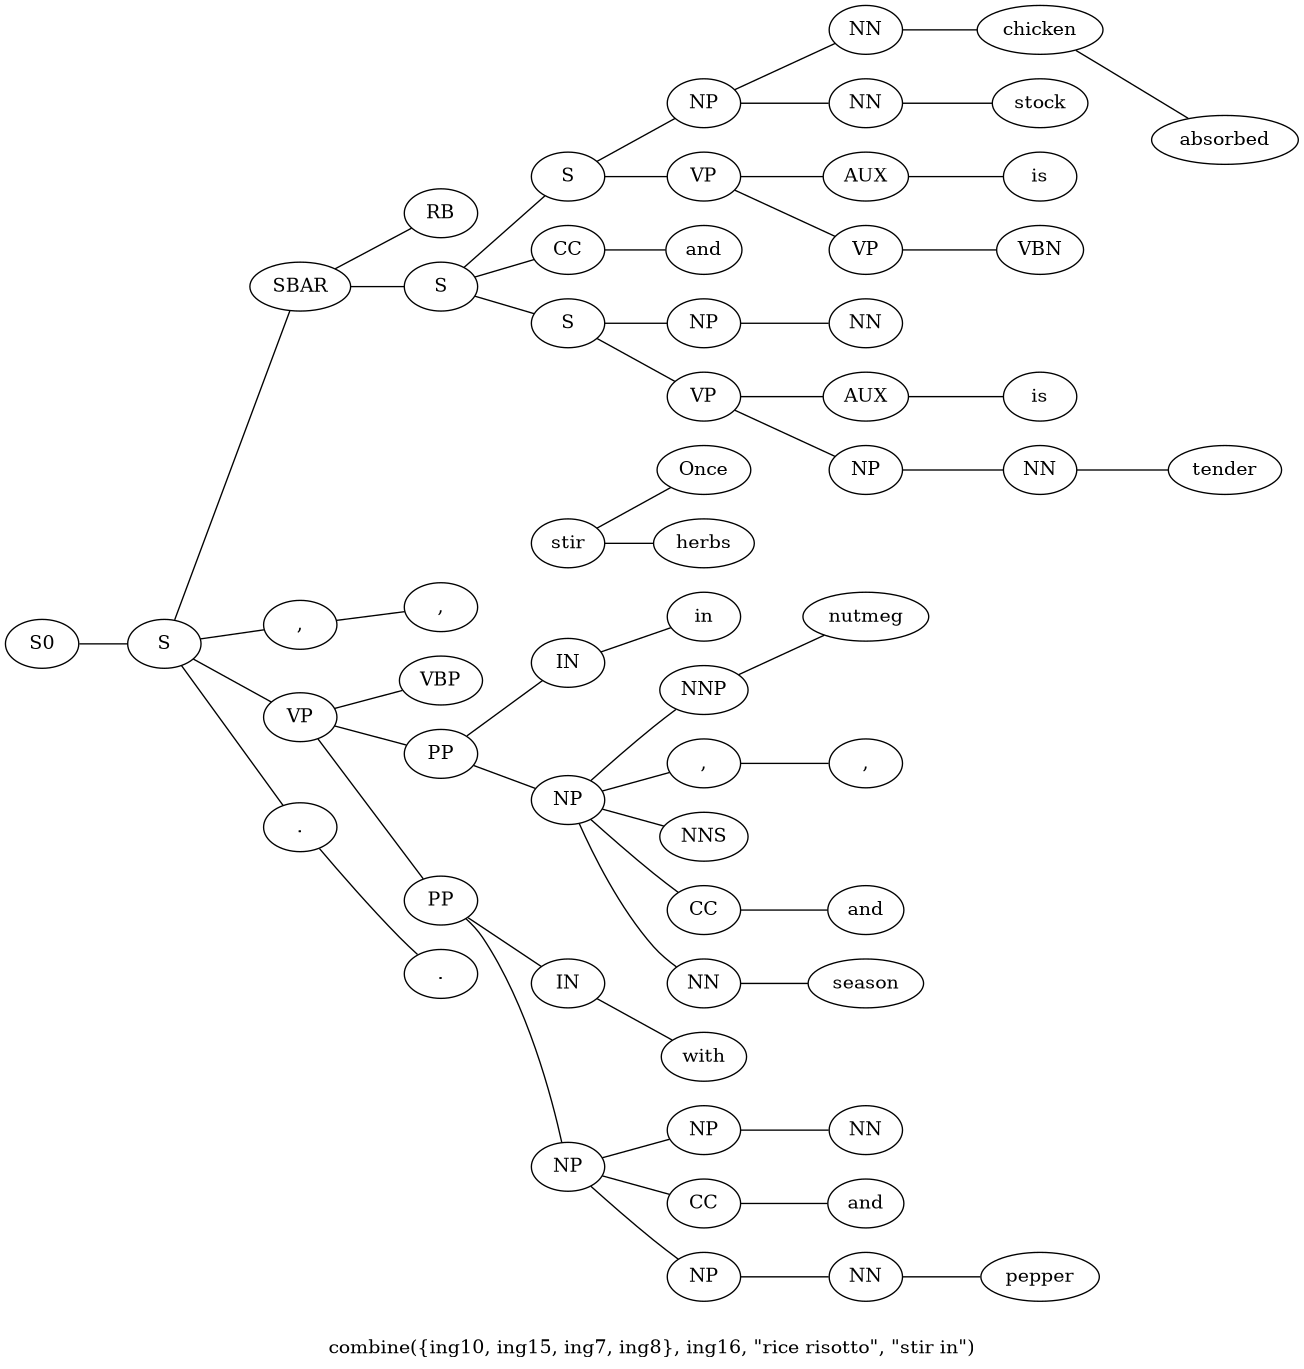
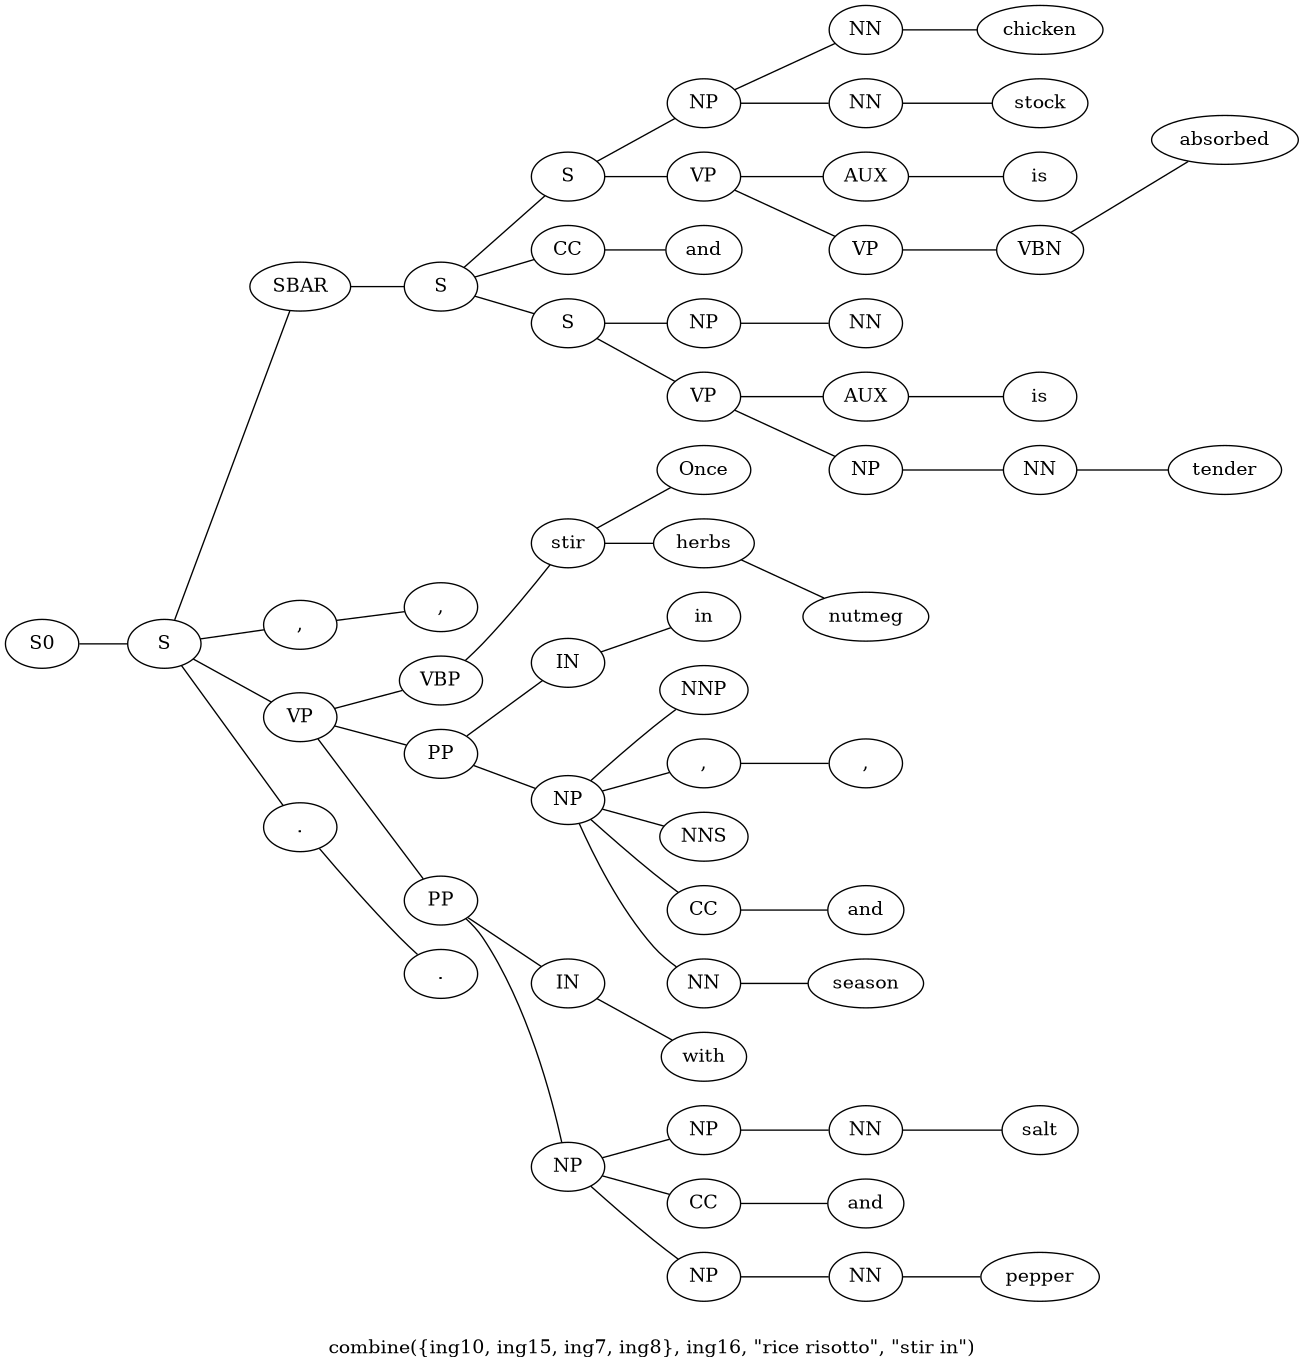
(1132, 84) -> (1130, 197)
(441, 213) -> none
none -> (509, 614)
(782, 655) -> (783, 579)
none -> (1040, 1130)
